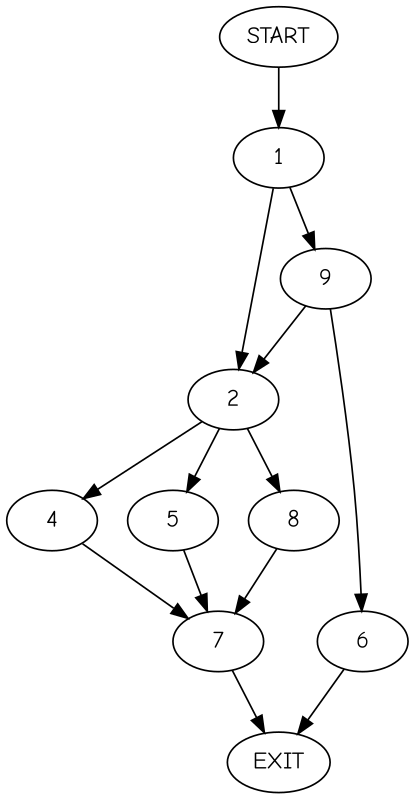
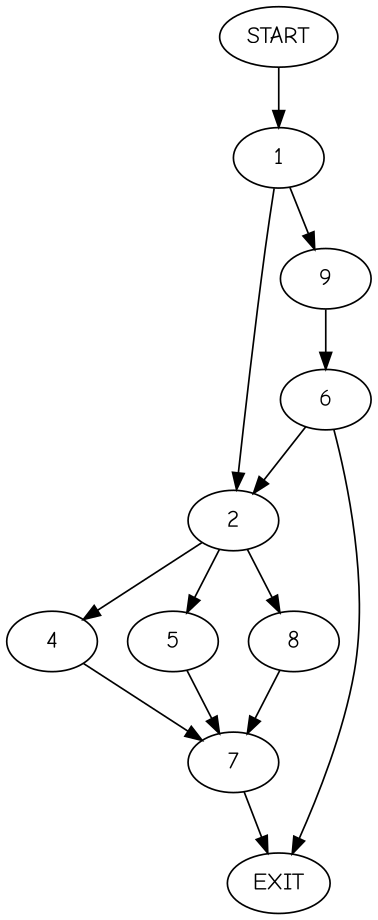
(285, 333) -> (285, 453)
